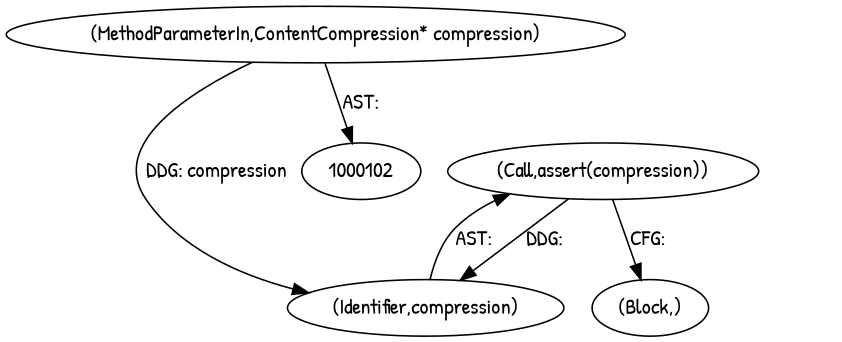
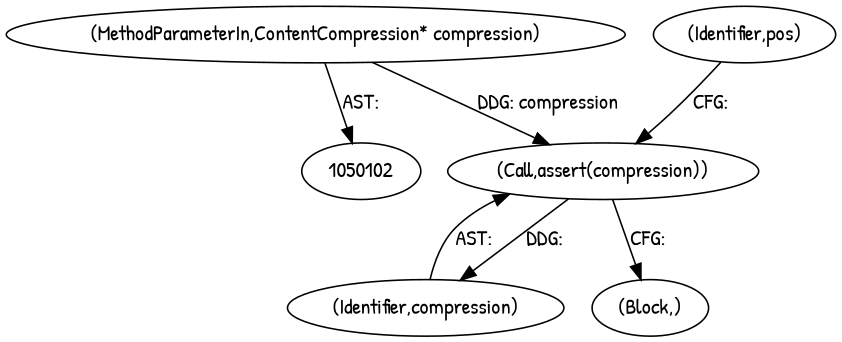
none -> (745, 35)
(361, 171) -> (361, 171)
(142, 190) -> (454, 100)
